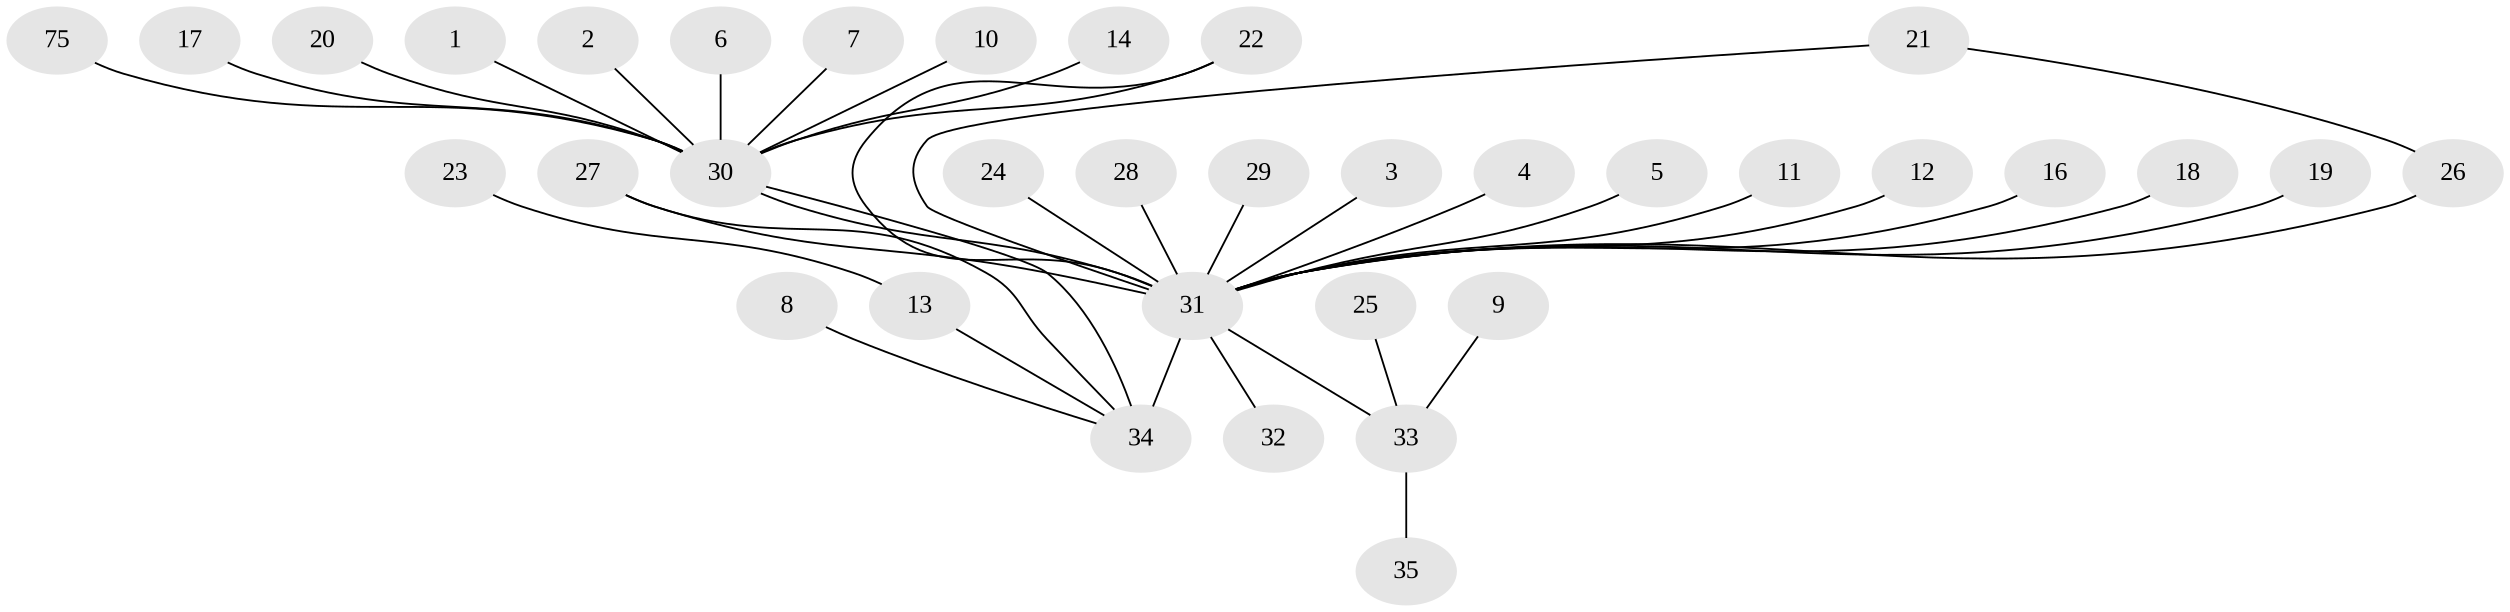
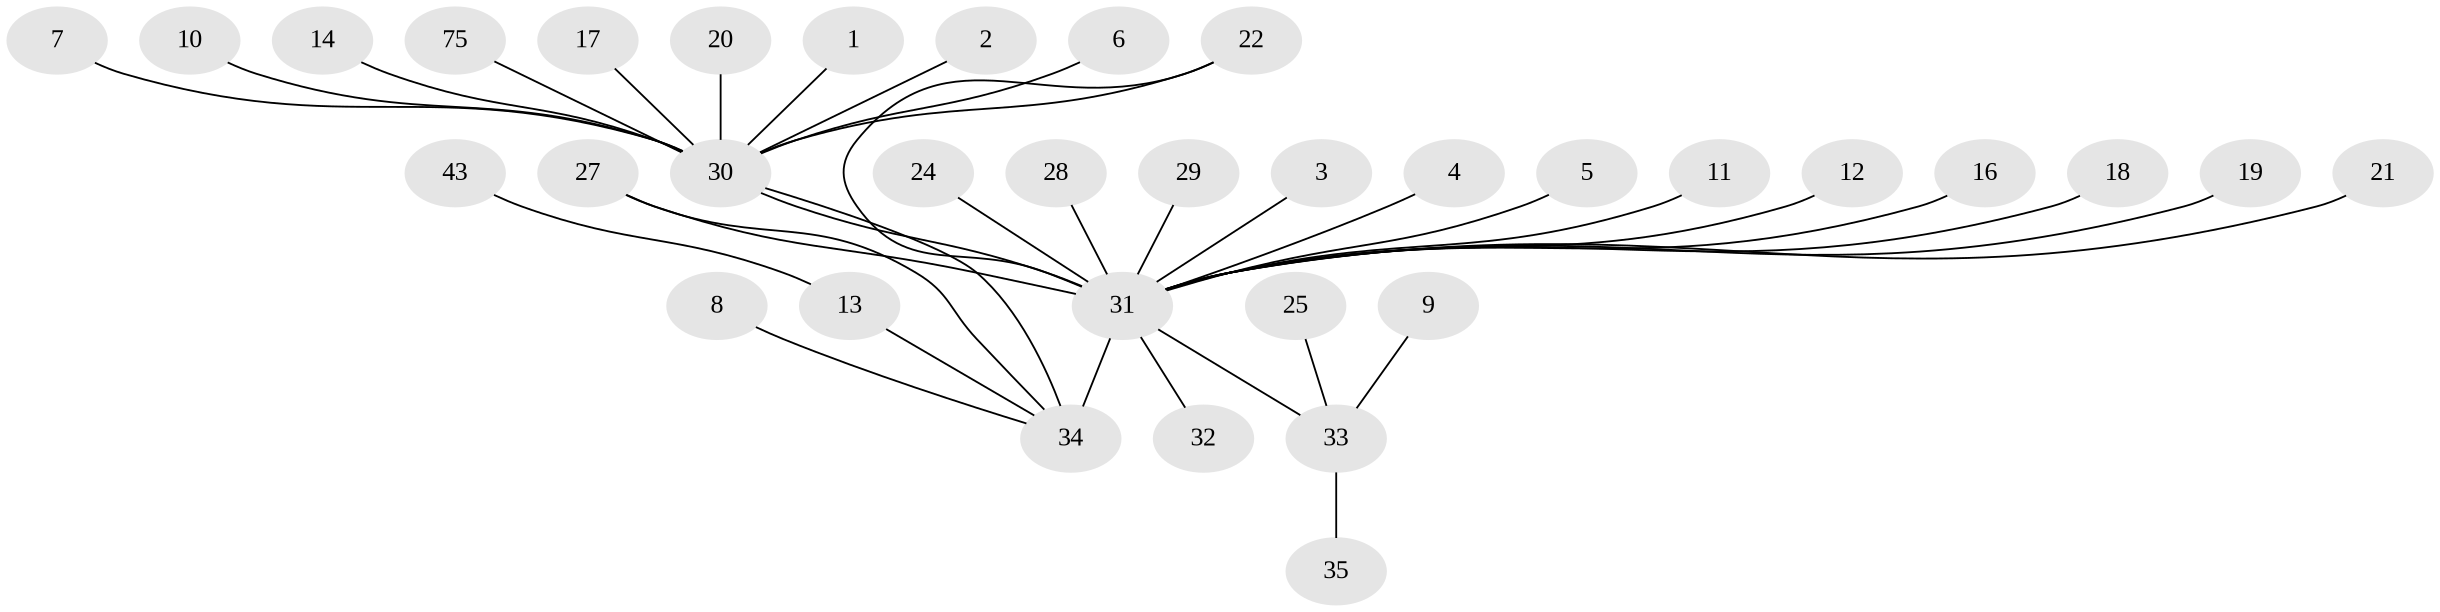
(455, 173) -> (455, 173)
(2453, 173) -> none
